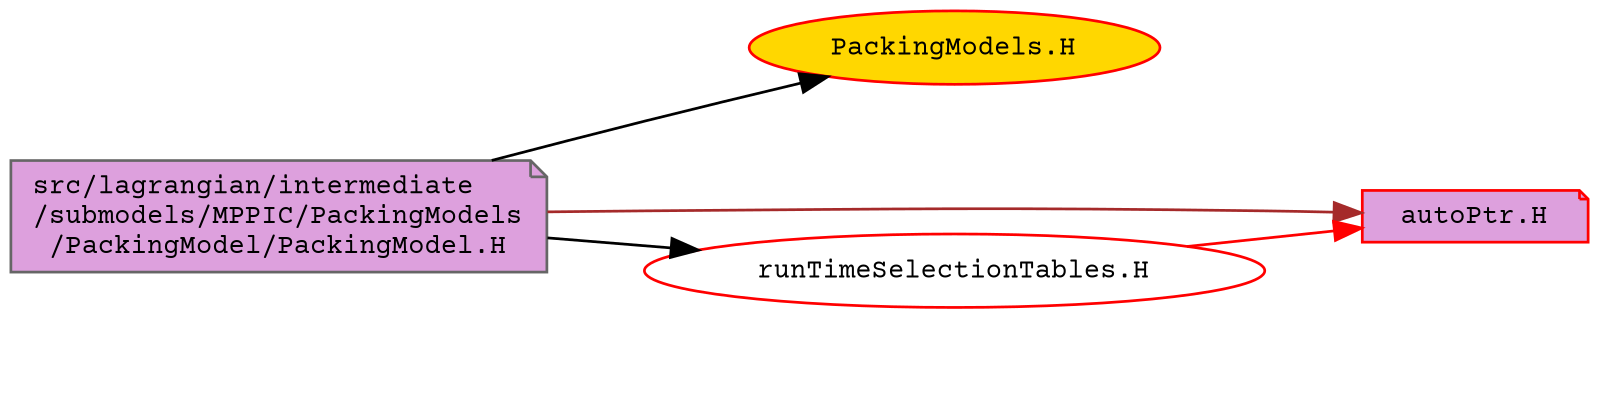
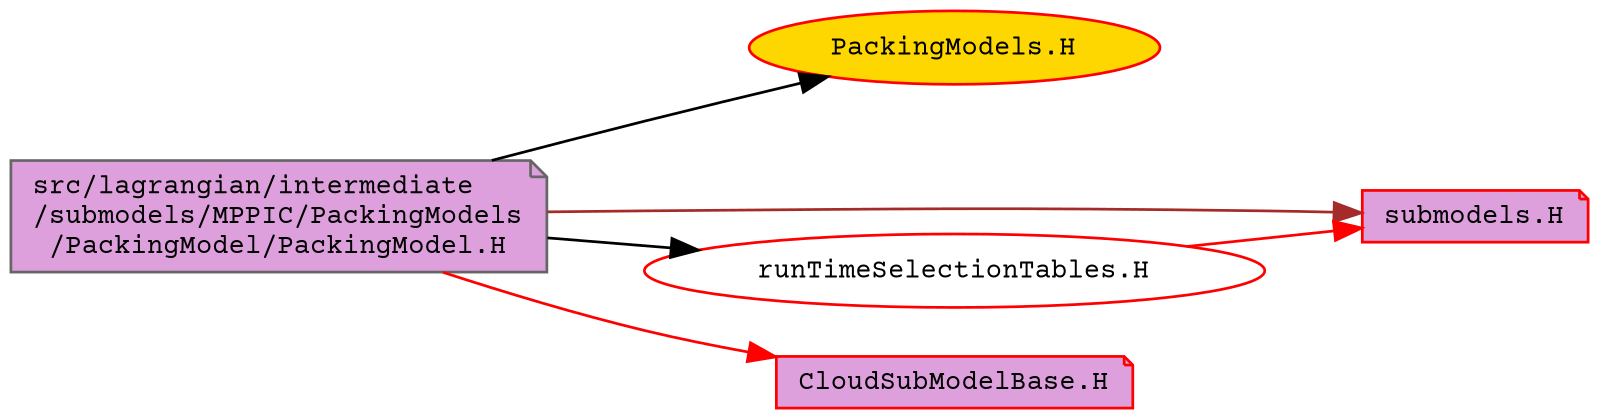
(1475, 216) -> (1475, 216)
none -> (955, 382)
